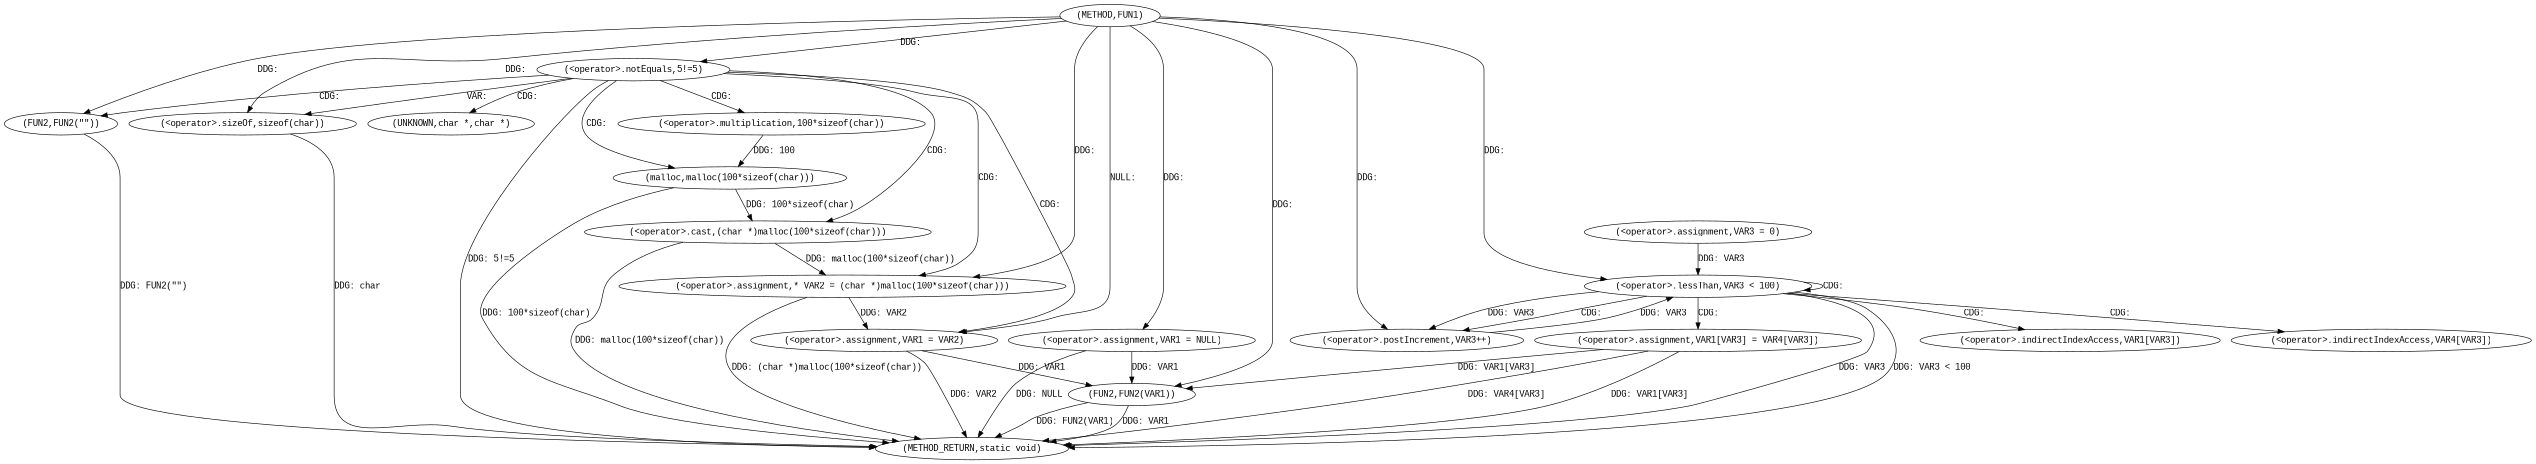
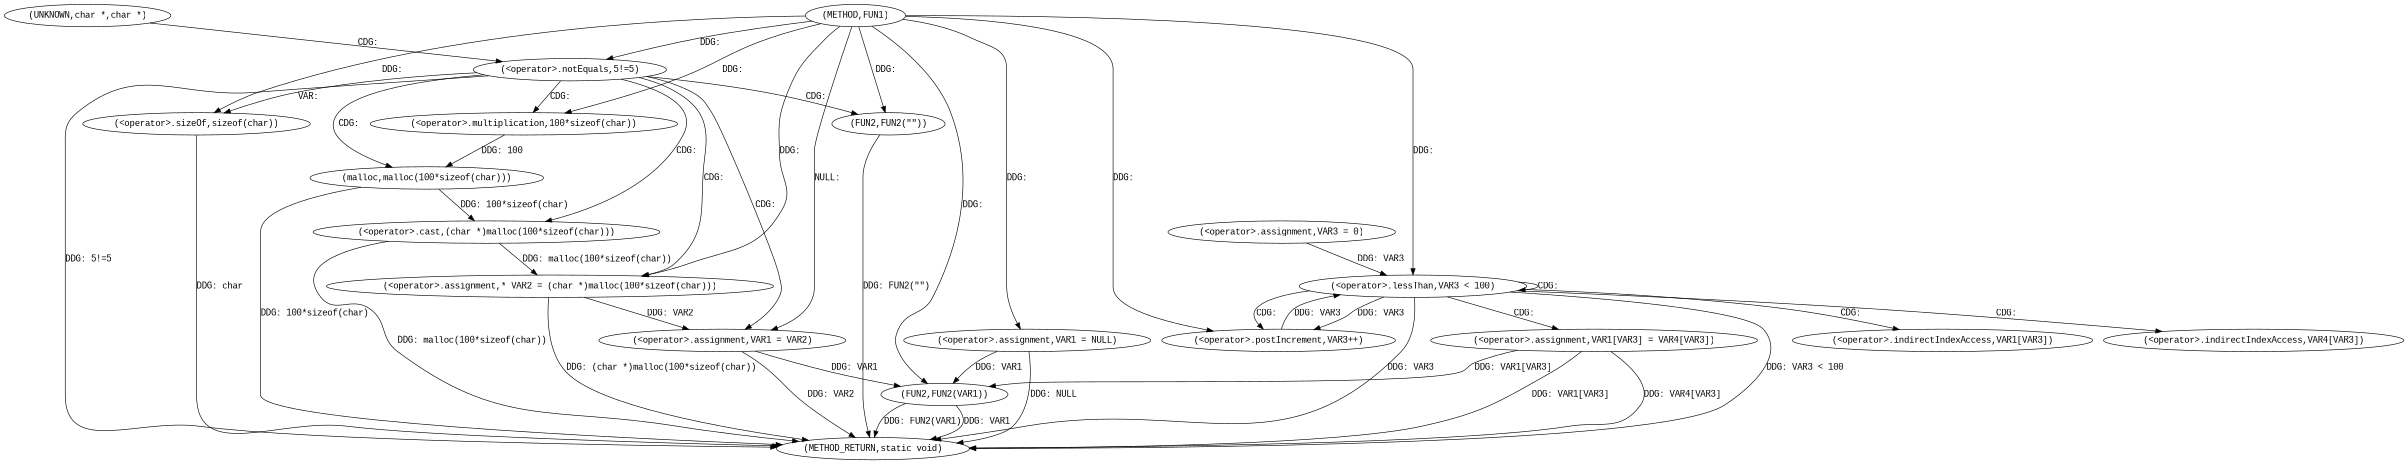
none -> (697, 71)
(523, 90) -> (323, 42)
